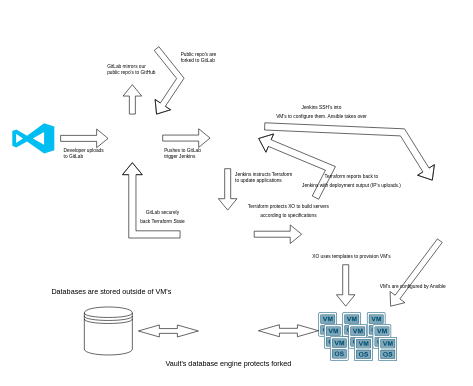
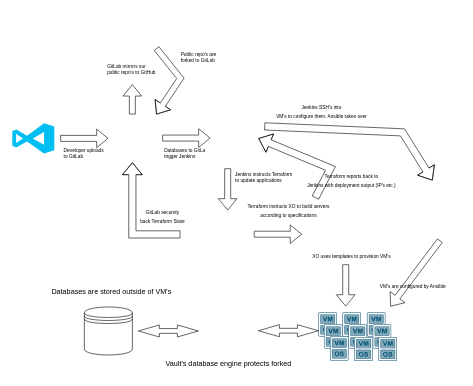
(184, 151) -> (188, 151)
(352, 180) -> (352, 180)
(289, 210) -> (289, 210)
